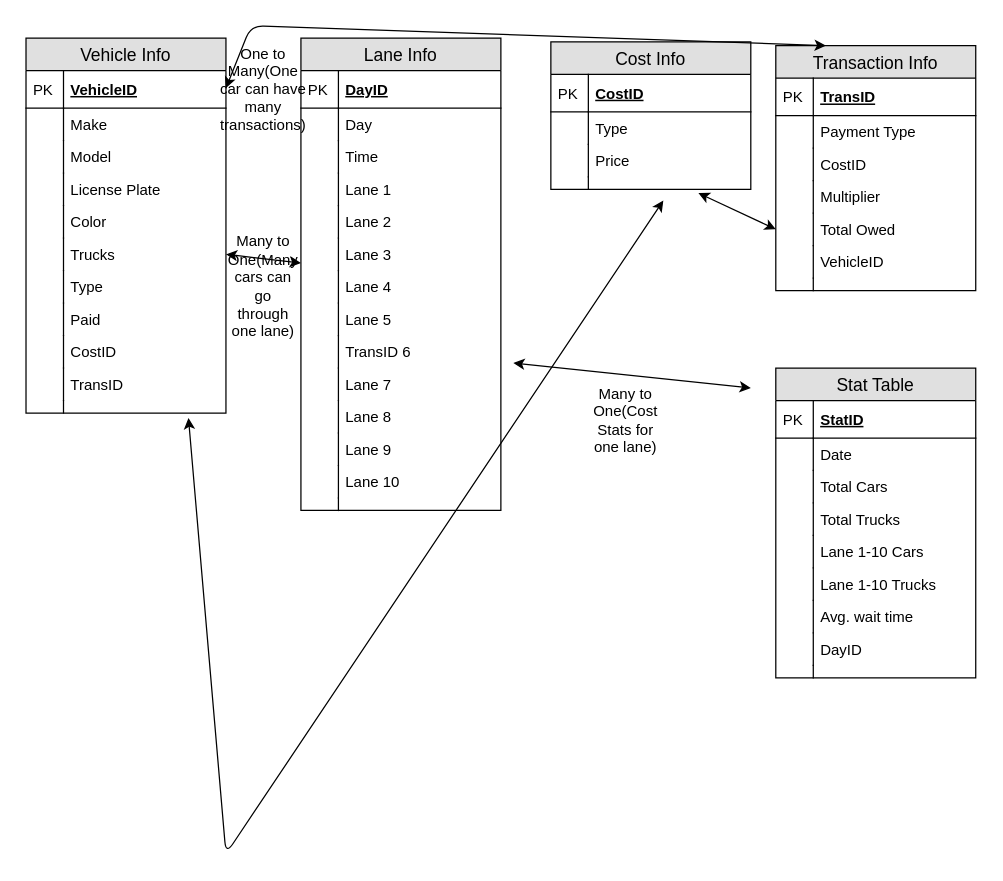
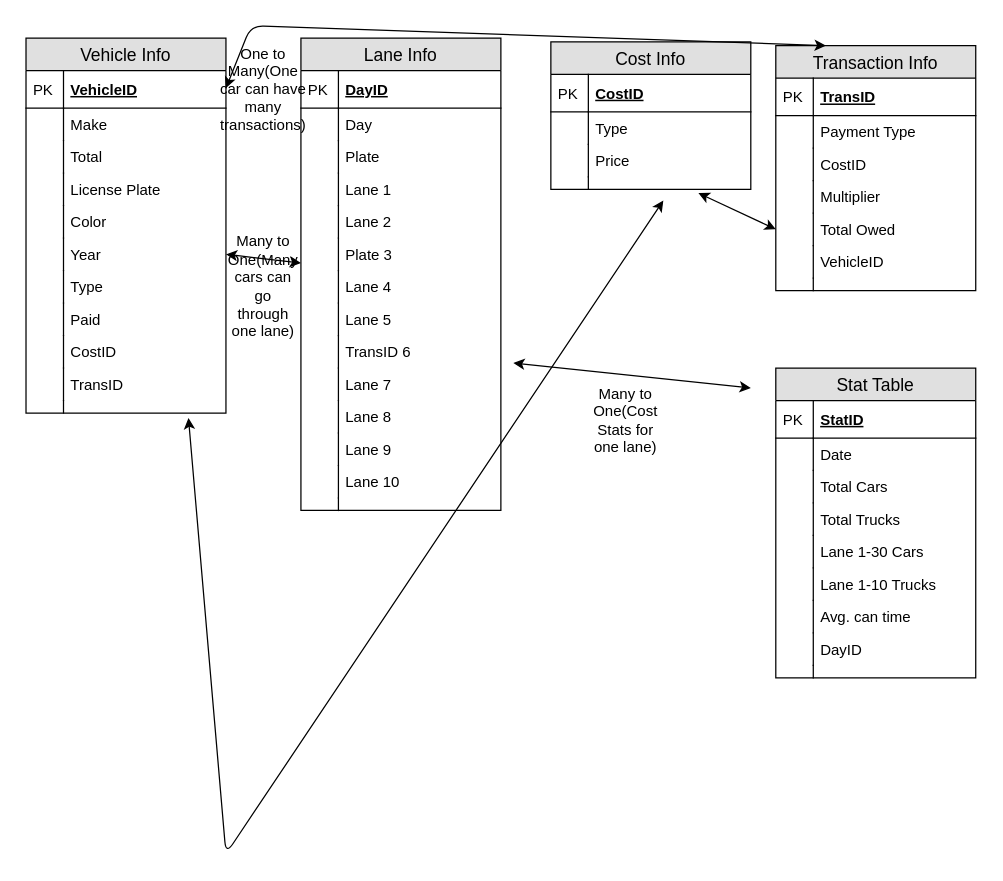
(89, 158) -> (89, 158)
(360, 158) -> (364, 158)
(95, 255) -> (87, 255)
(368, 255) -> (371, 255)
(875, 553) -> (875, 553)
(869, 618) -> (867, 618)
